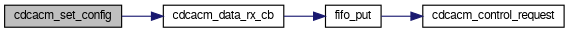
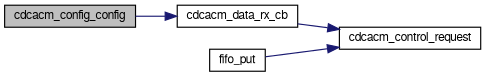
(63, 16) -> (70, 16)
(299, 16) -> (313, 26)
